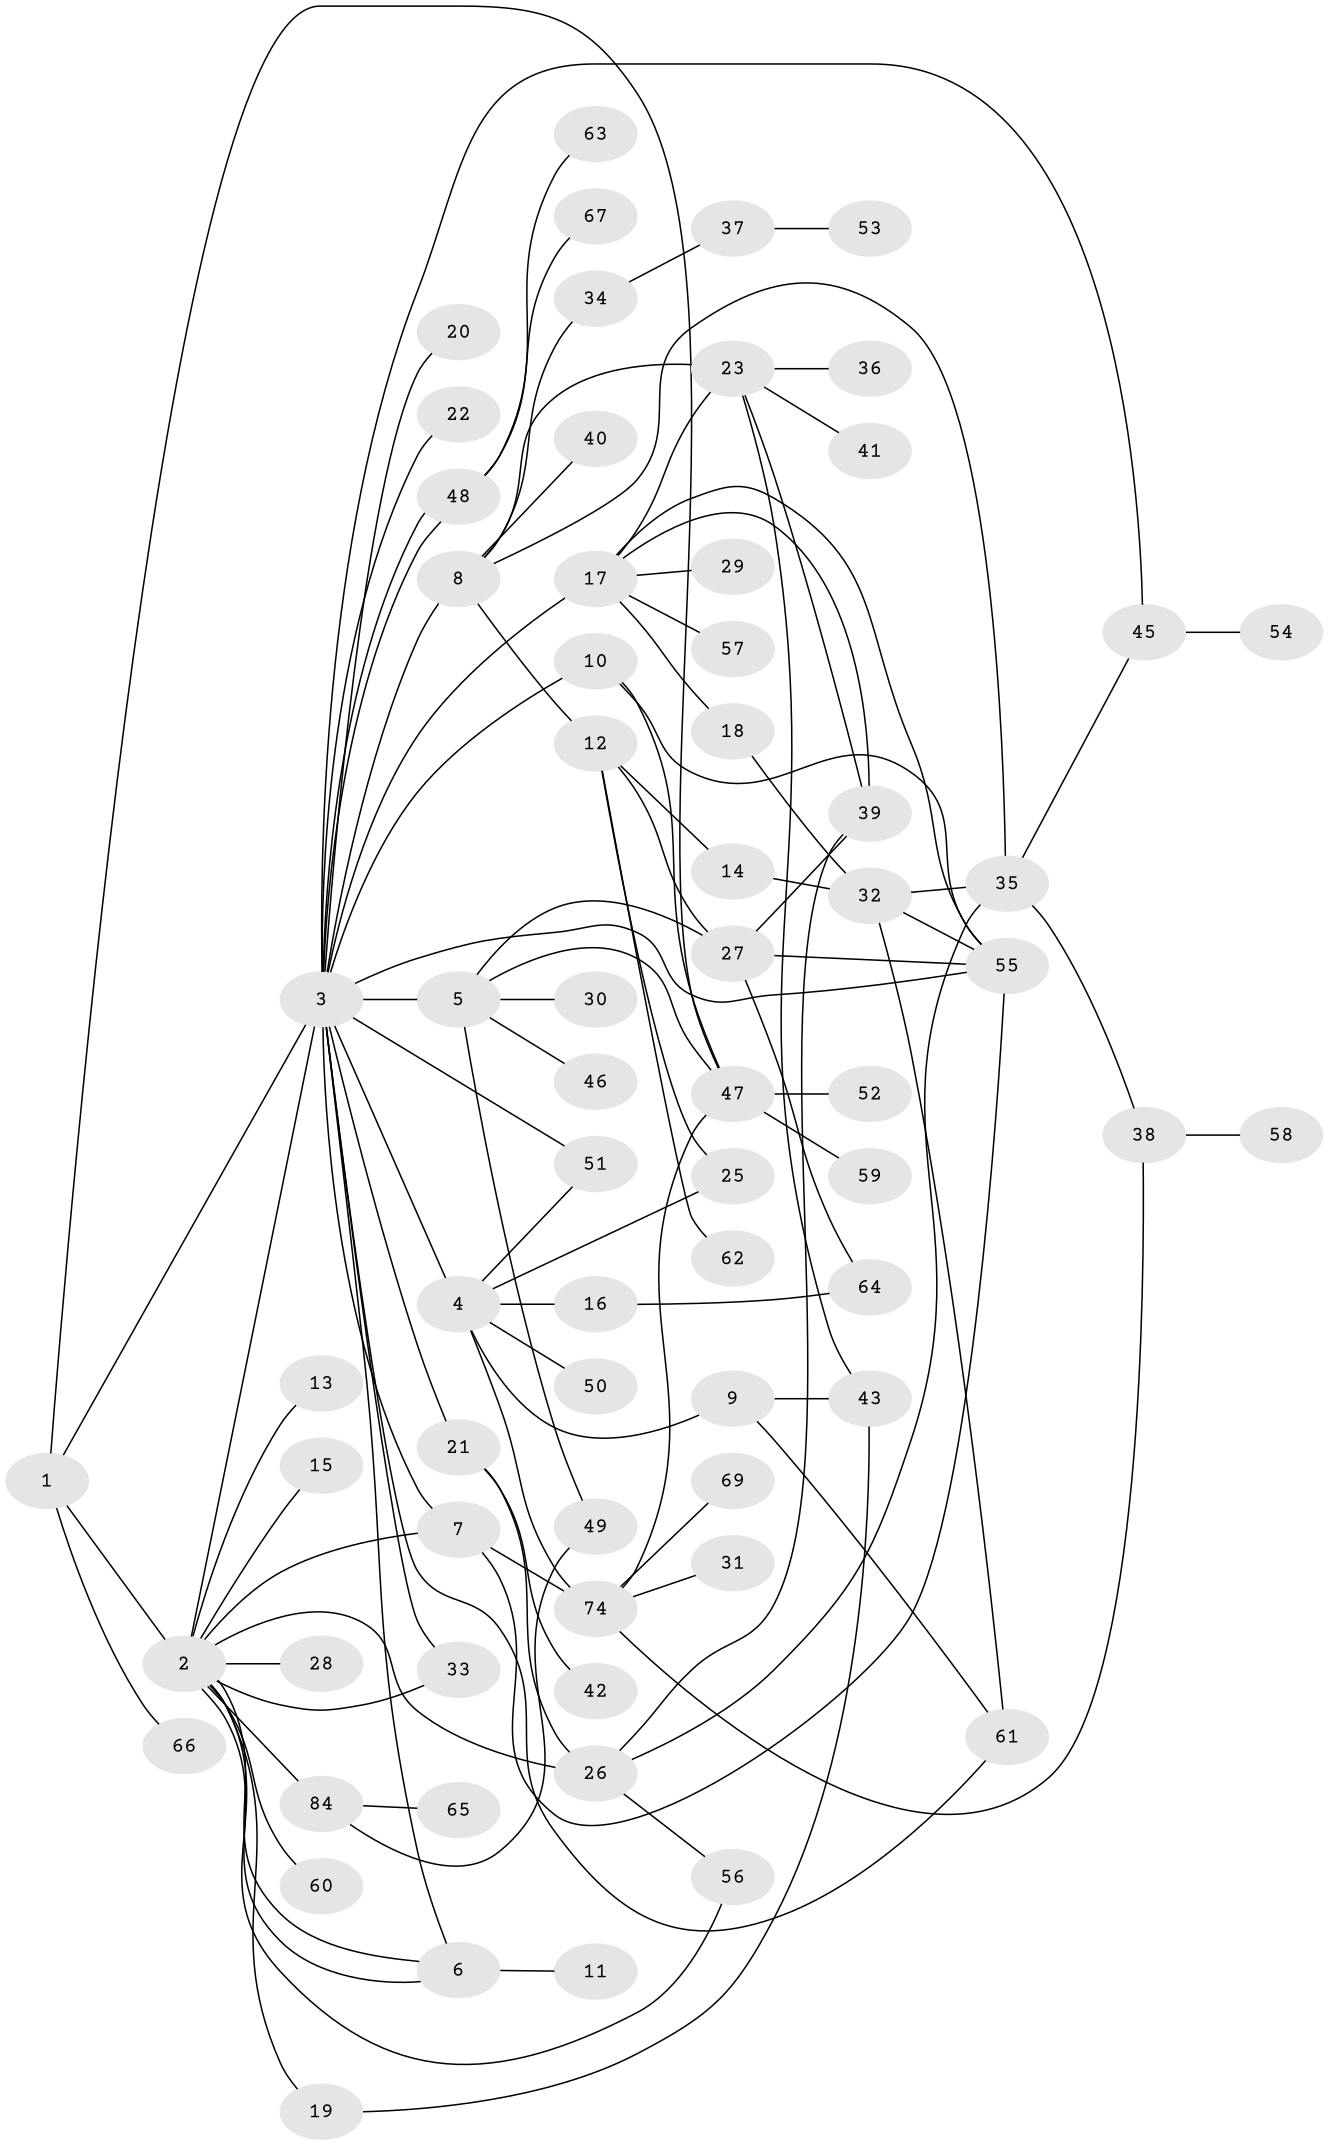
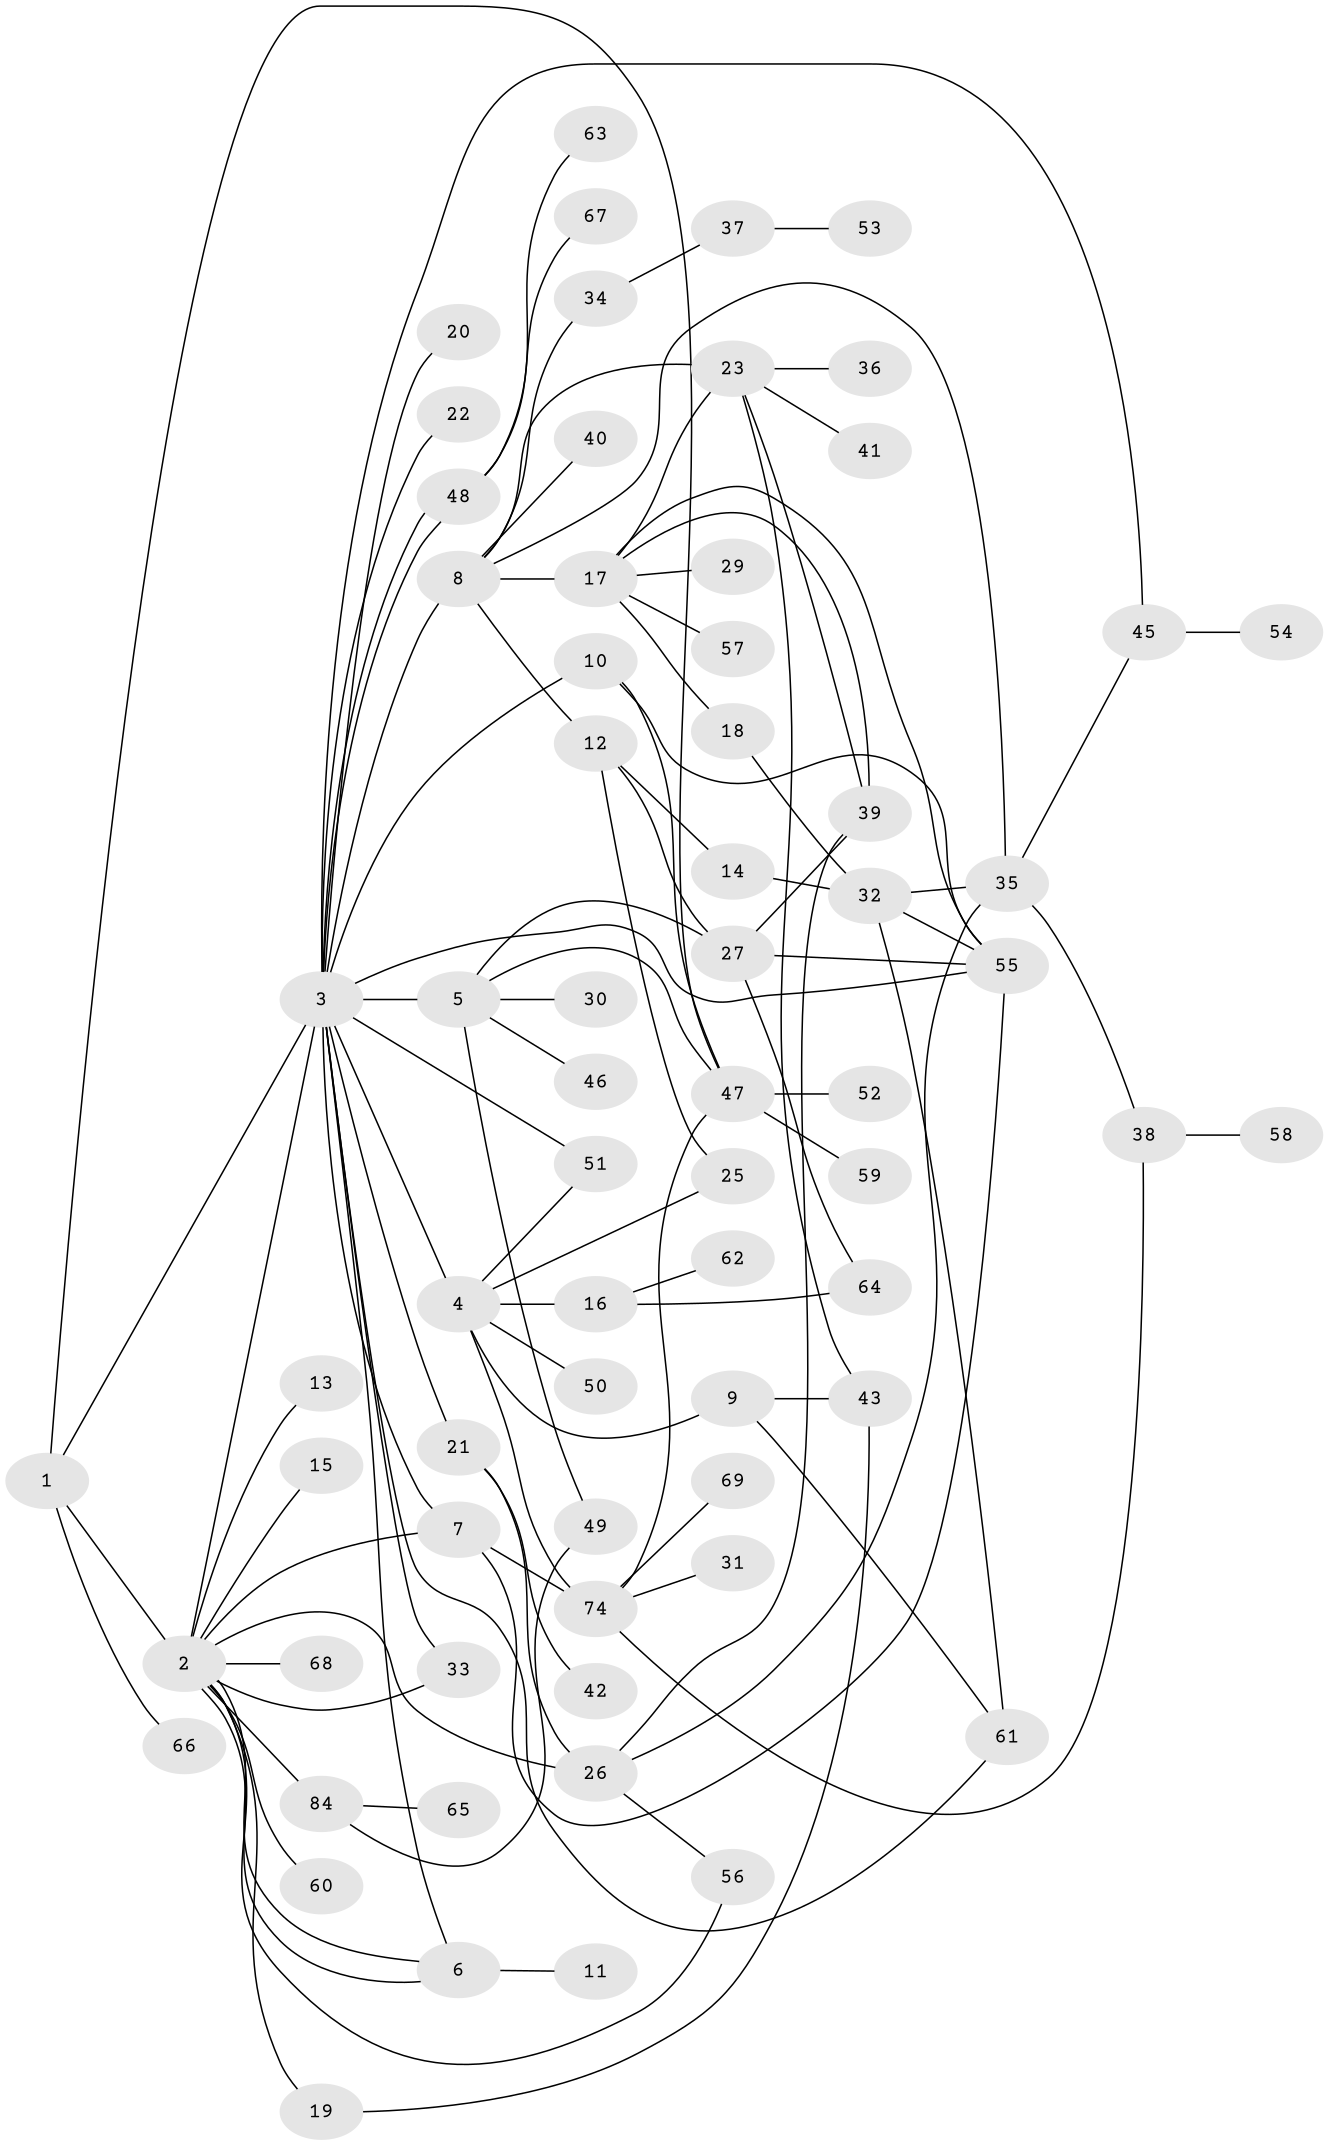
(404, 758) -> (527, 579)
(663, 1090) -> (669, 1280)
(321, 1664) -> (321, 1664)
